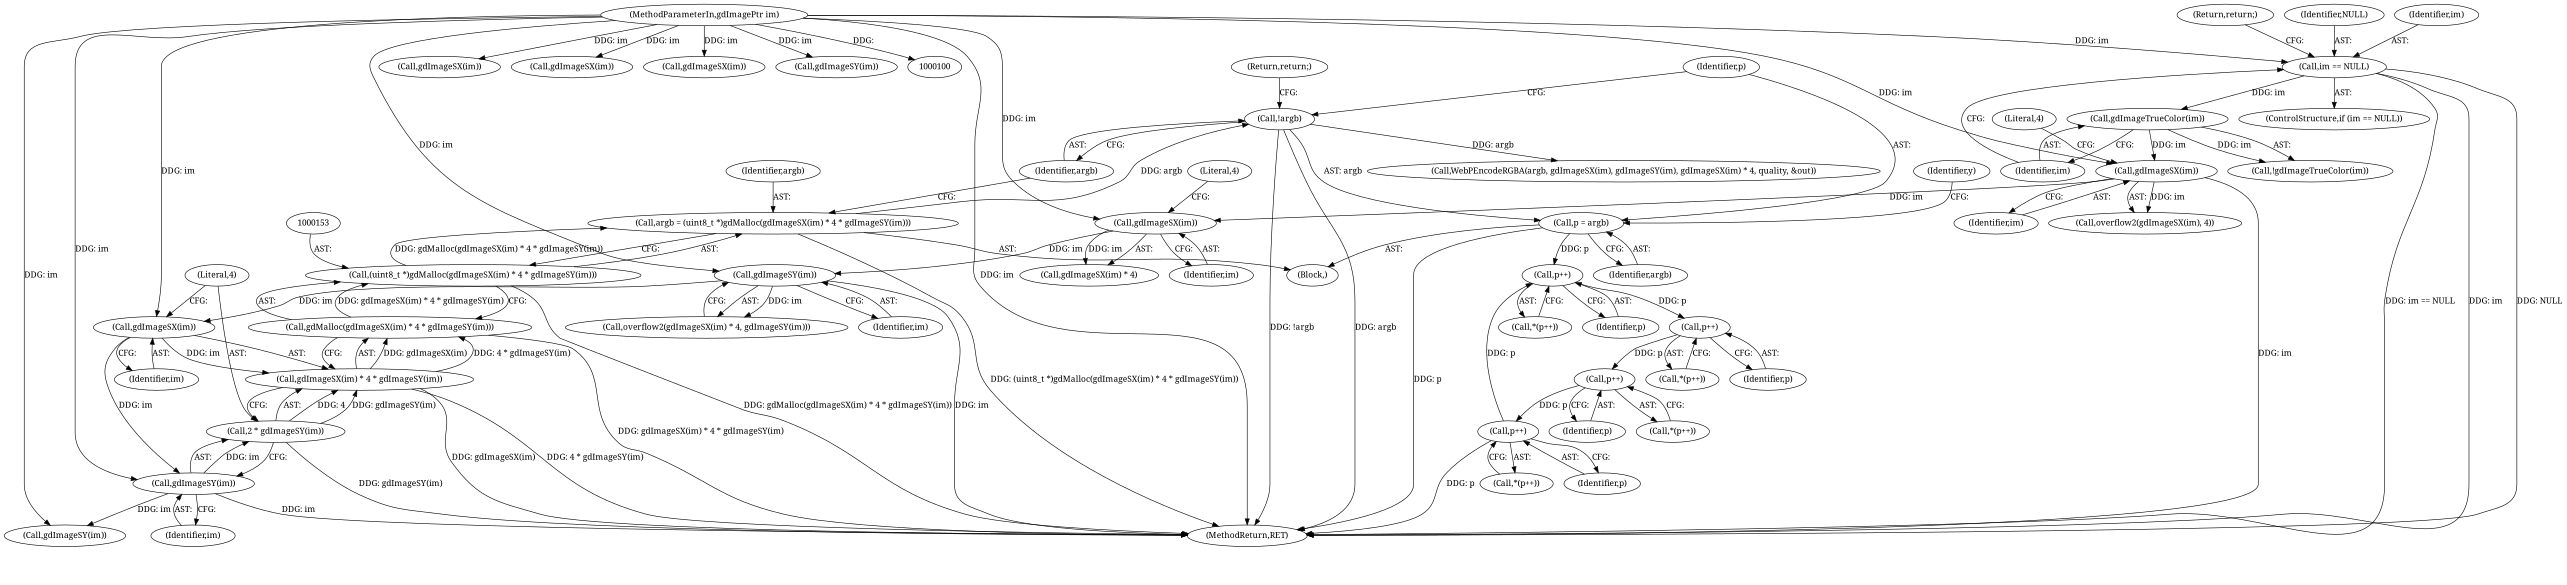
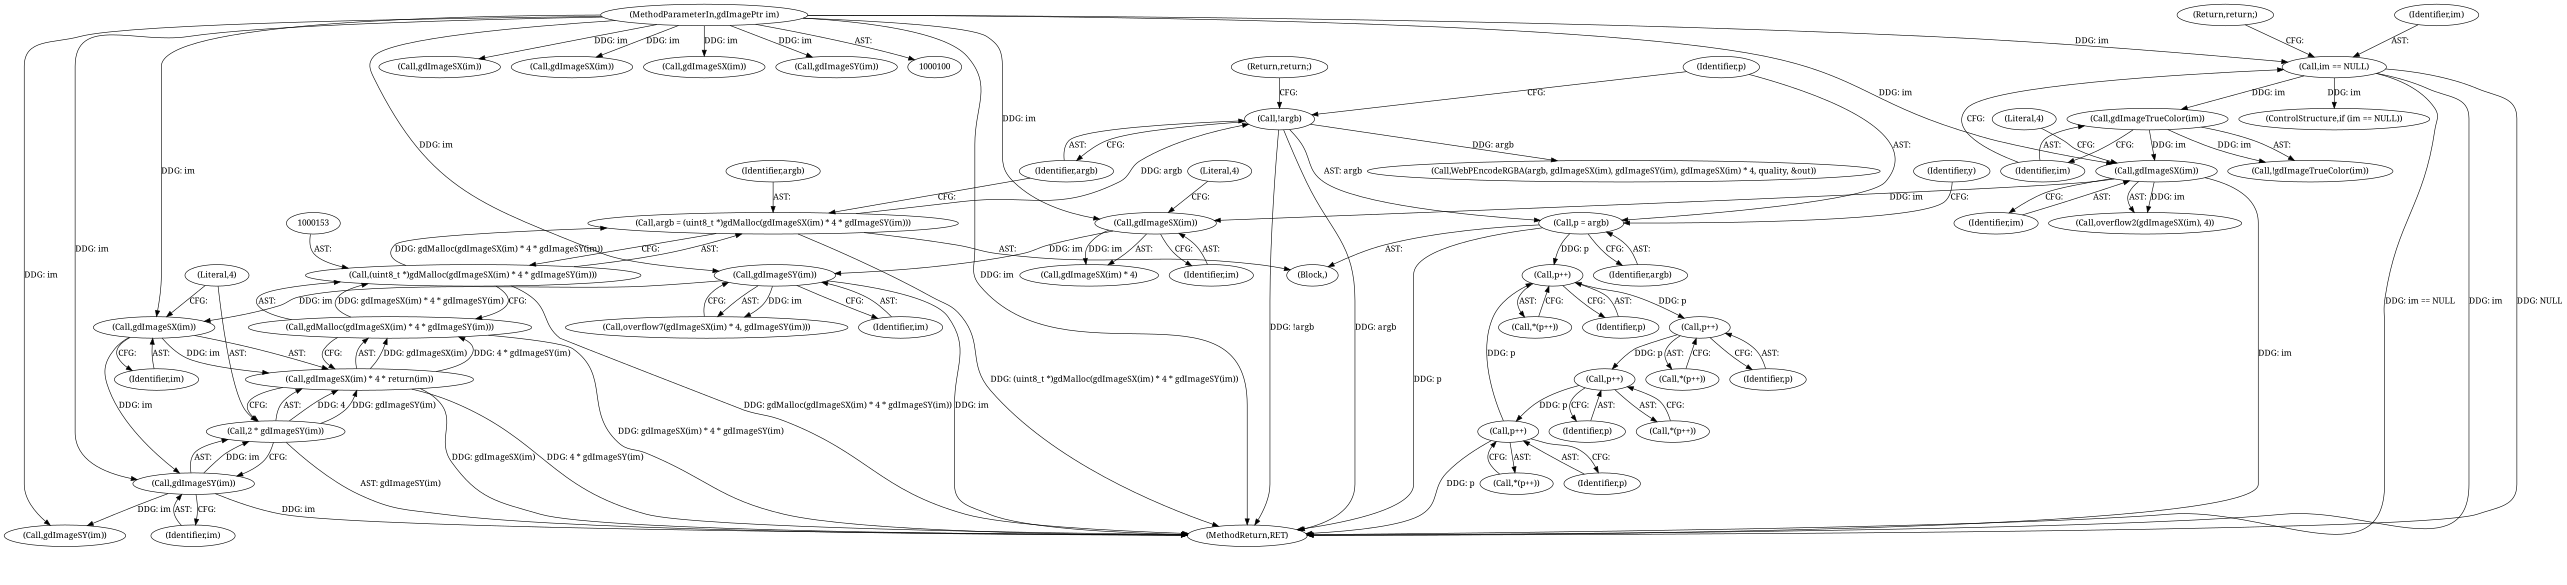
(2334, 15) -> none
(865, 41) -> (865, 41)
(2344, 93) -> (2344, 93)
(707, 327) -> (707, 327)
(359, 380) -> (359, 380)
(401, 484) -> (401, 484)
